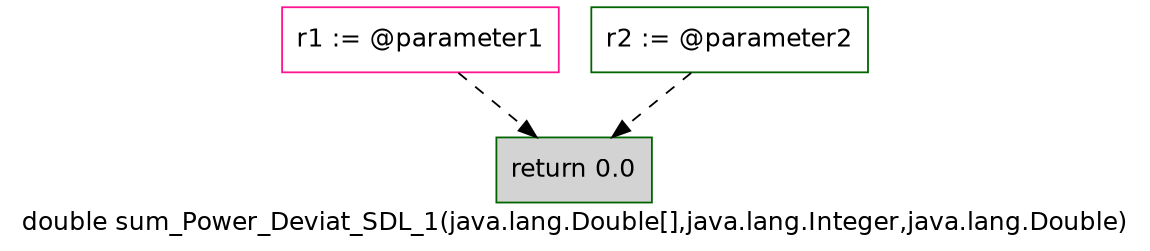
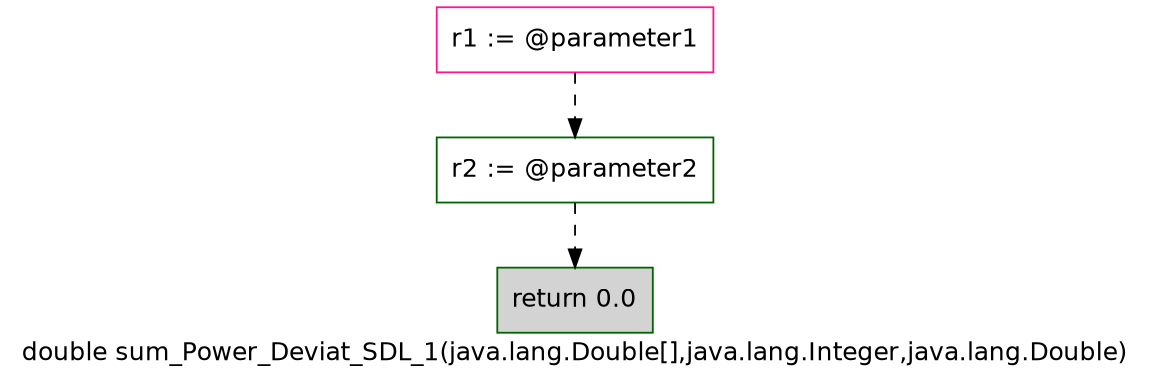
(491, 99) -> (575, 96)
